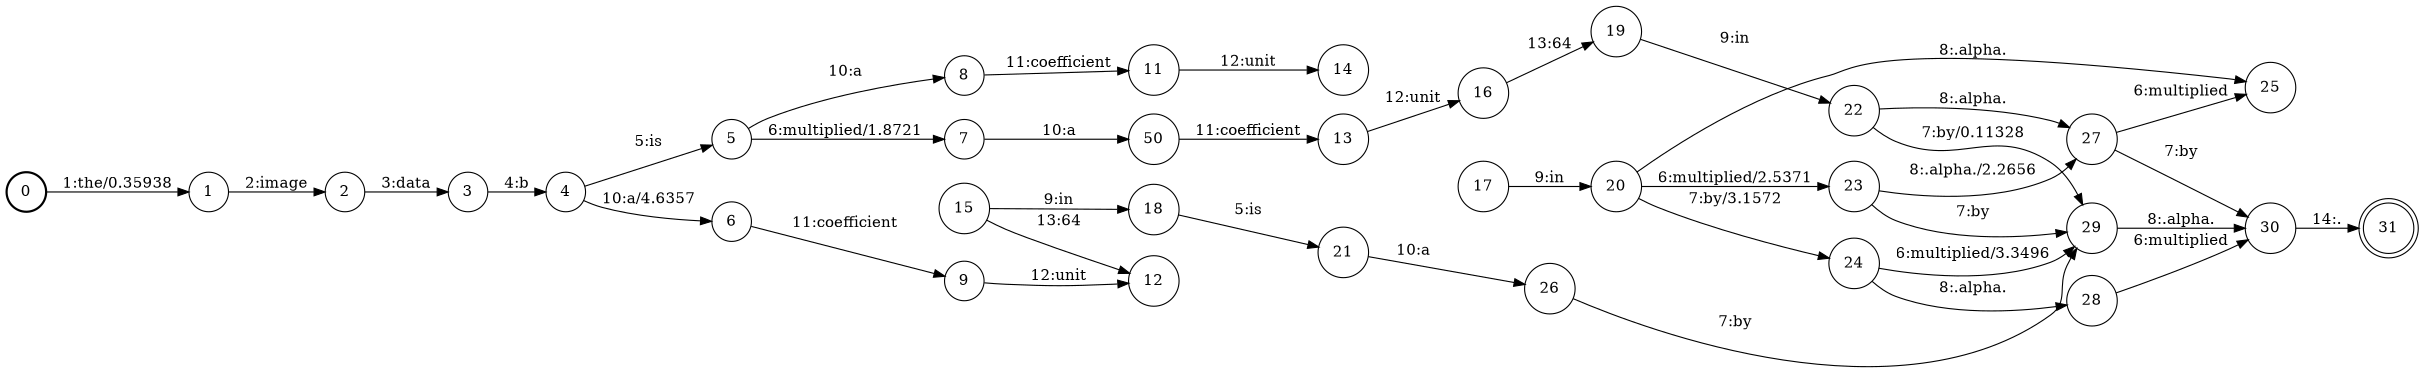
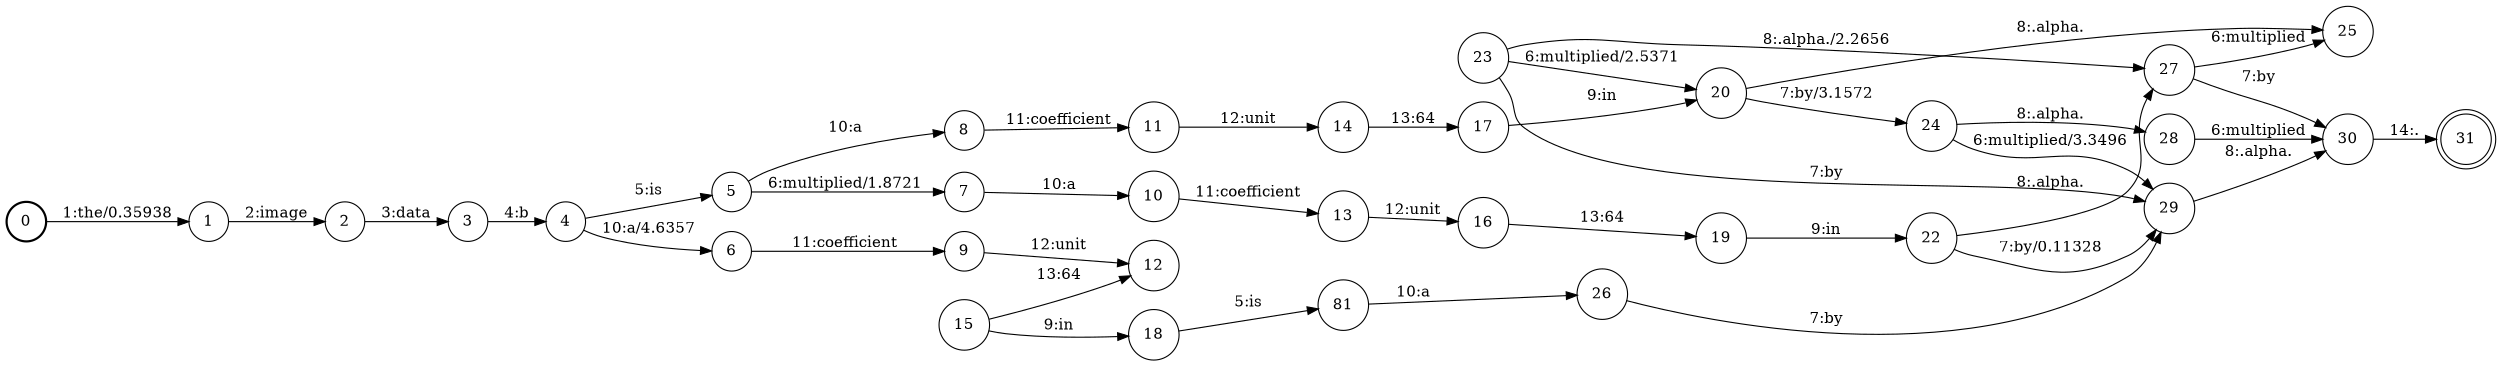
none -> (1408, 127)
(1154, 139) -> (1154, 196)
(1730, 186) -> (1597, 75)
(1343, 252) -> (1343, 305)
